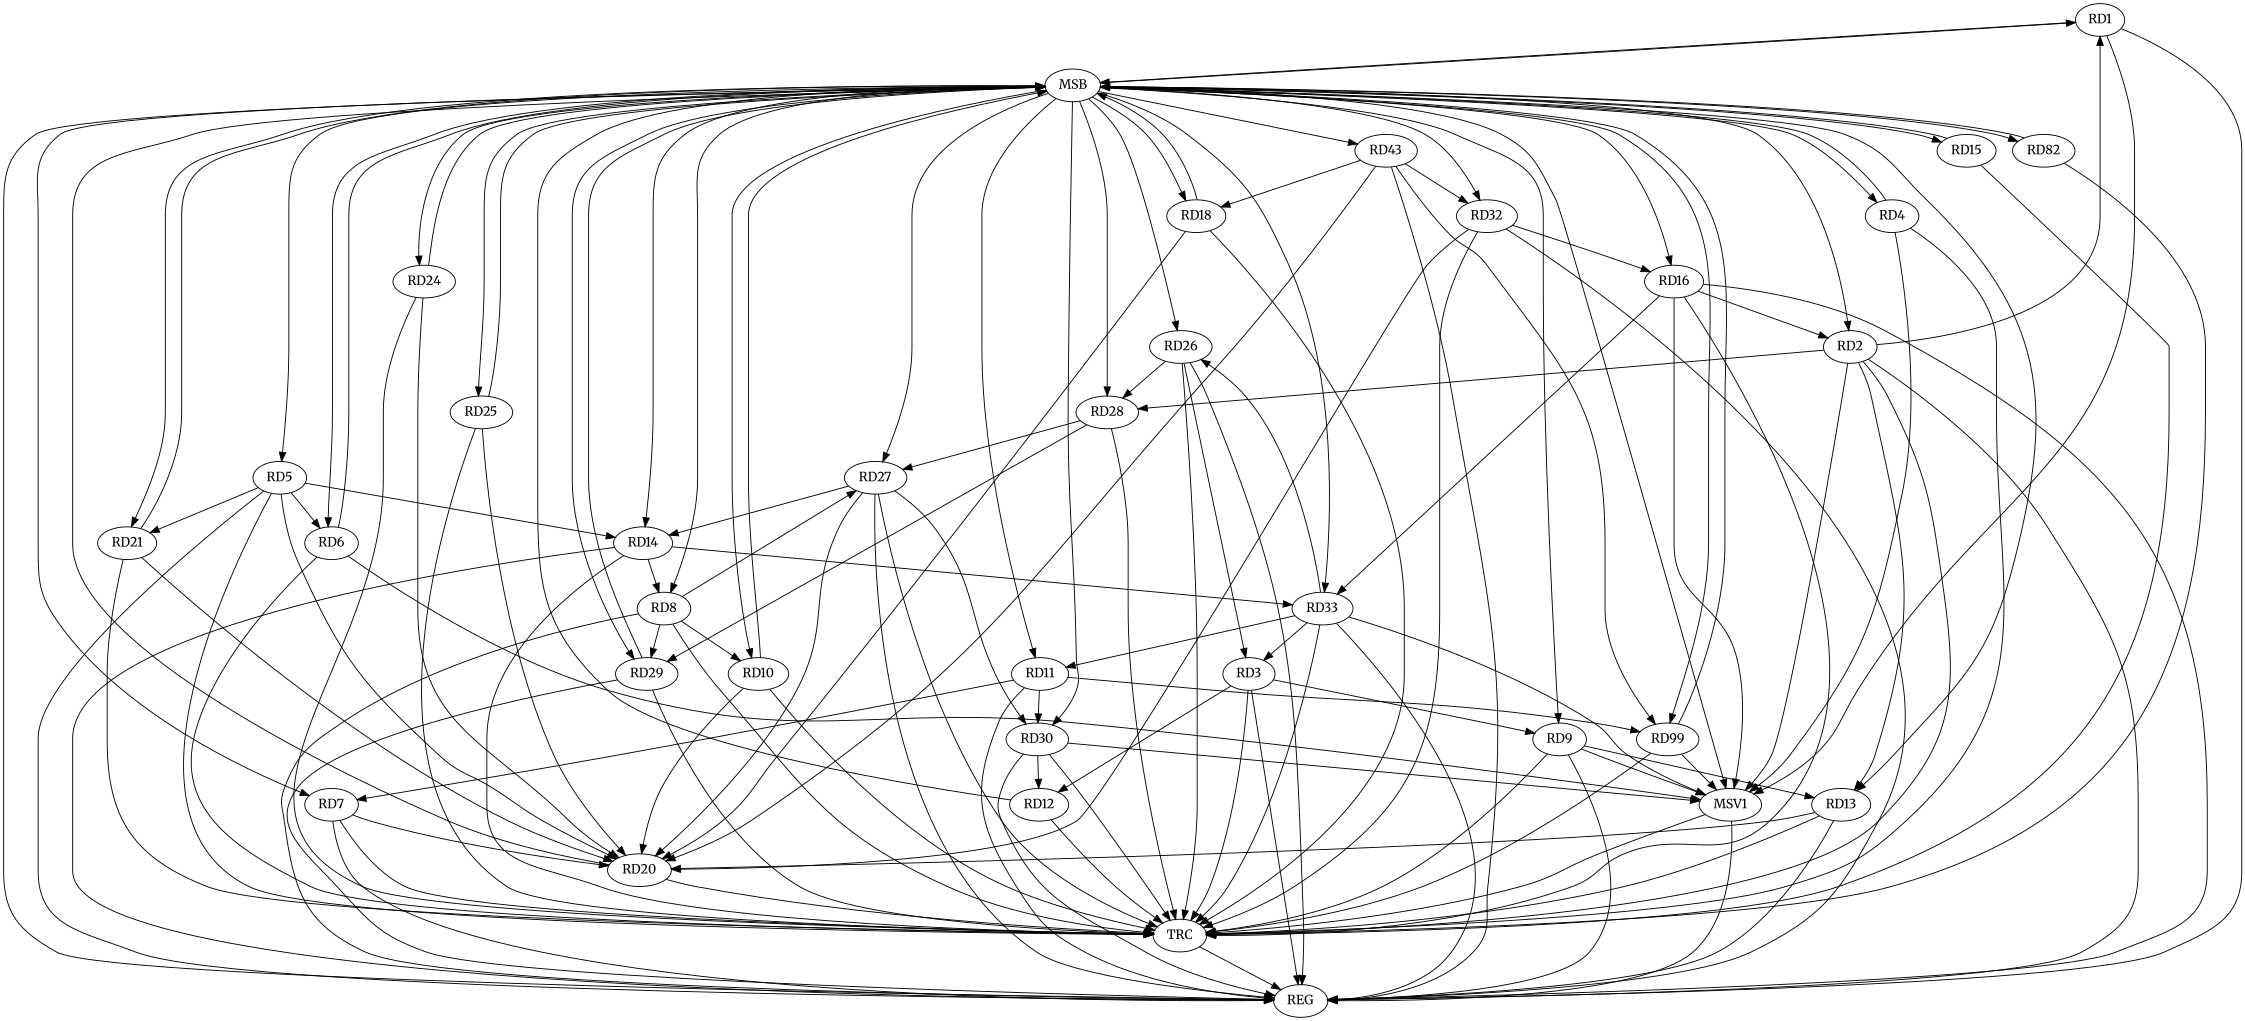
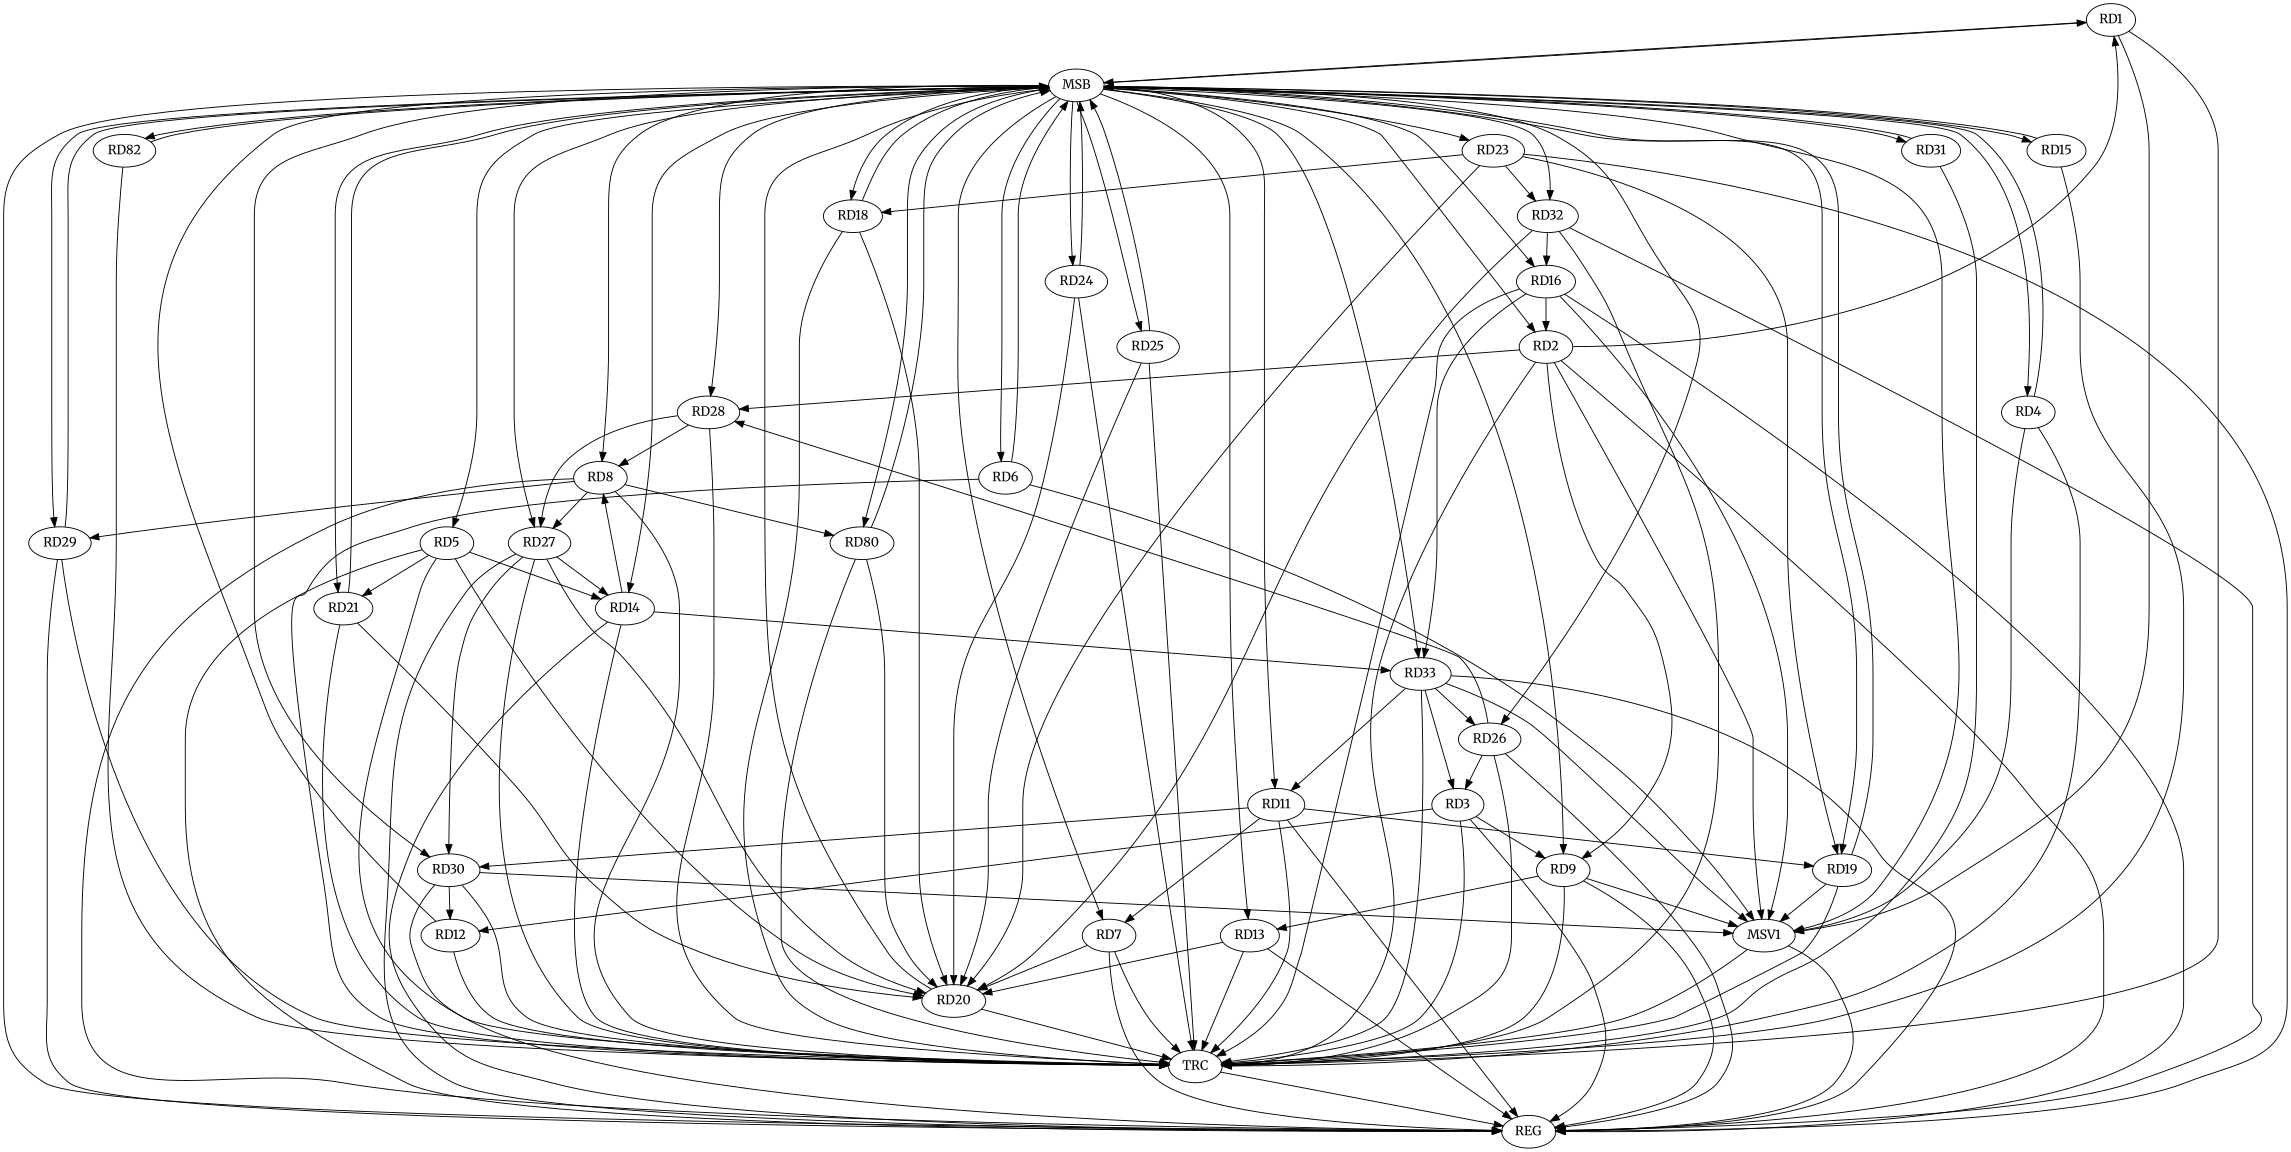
(1386, 151) -> (1493, 151)
none -> (1931, 151)
(303, 507) -> none
(881, 541) -> (658, 443)
(1903, 573) -> (1643, 613)
(758, 674) -> (862, 543)
(1668, 739) -> (1842, 870)
(2238, 895) -> (2194, 960)
none -> (1288, 945)
